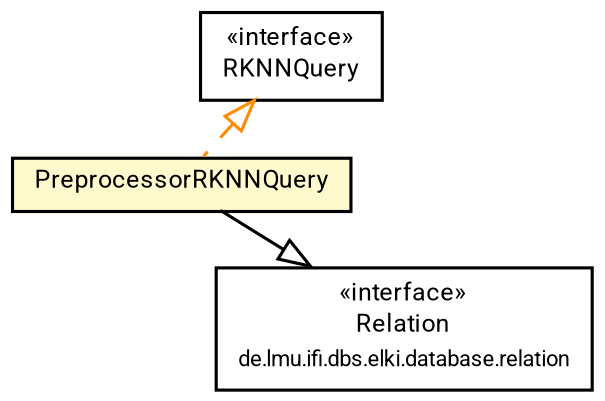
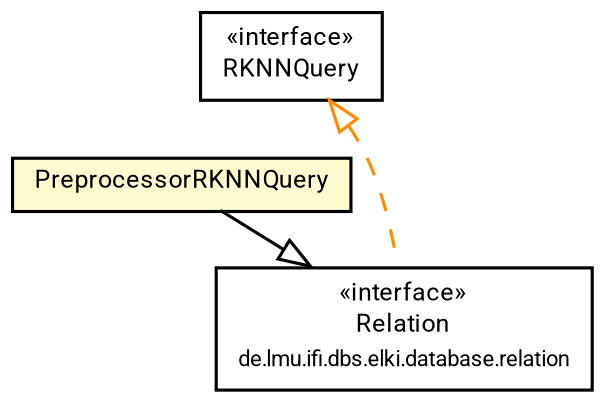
(218, 140) -> (380, 193)
